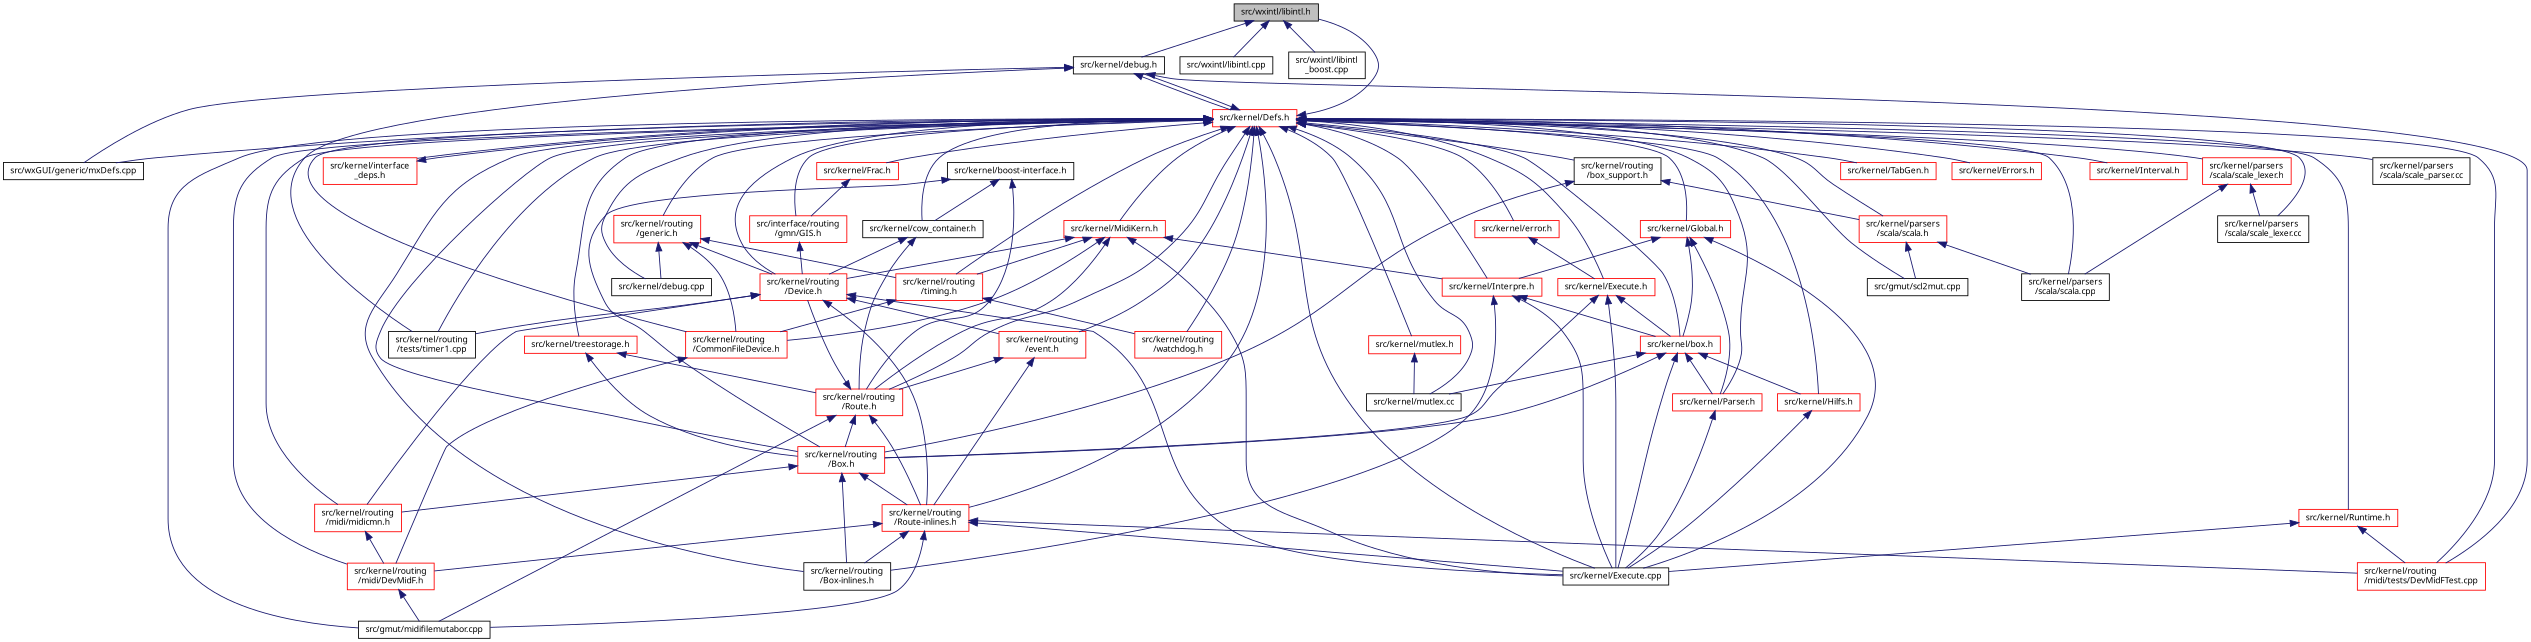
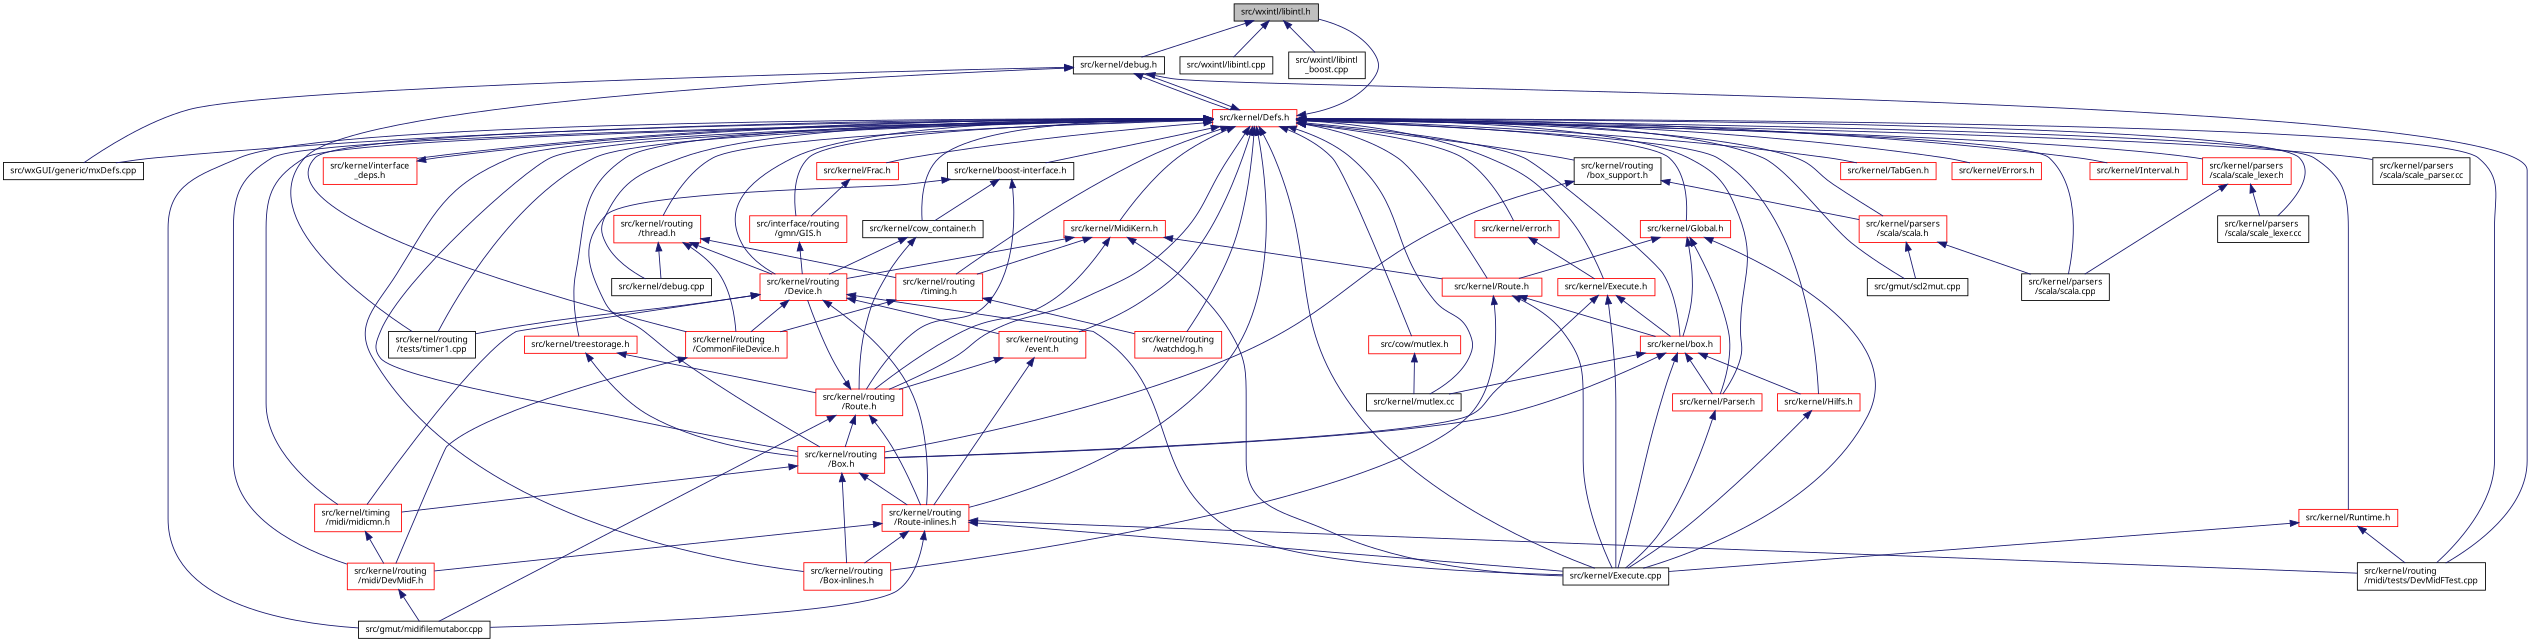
none -> (1128, 146)
(657, 229) -> (657, 229)
(1492, 287) -> (1492, 287)
(942, 315) -> (767, 319)
(1415, 345) -> (1415, 345)
(358, 518) -> (358, 518)
(847, 576) -> (847, 576)
(2421, 576) -> (2421, 576)
